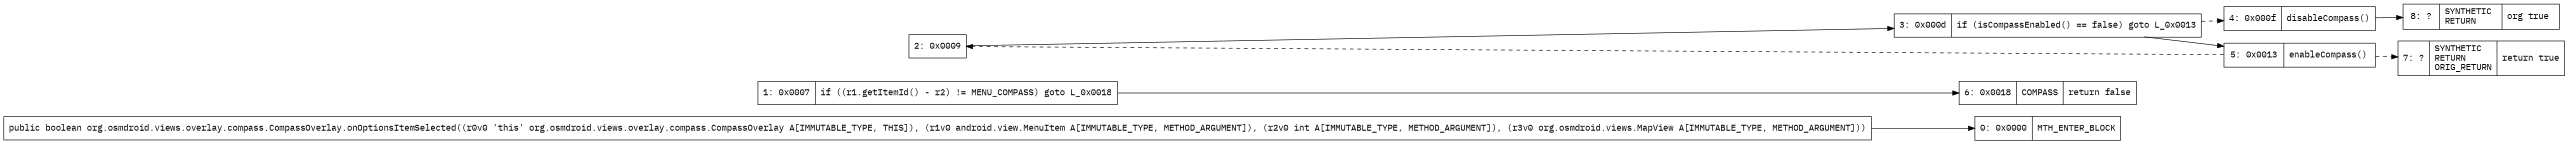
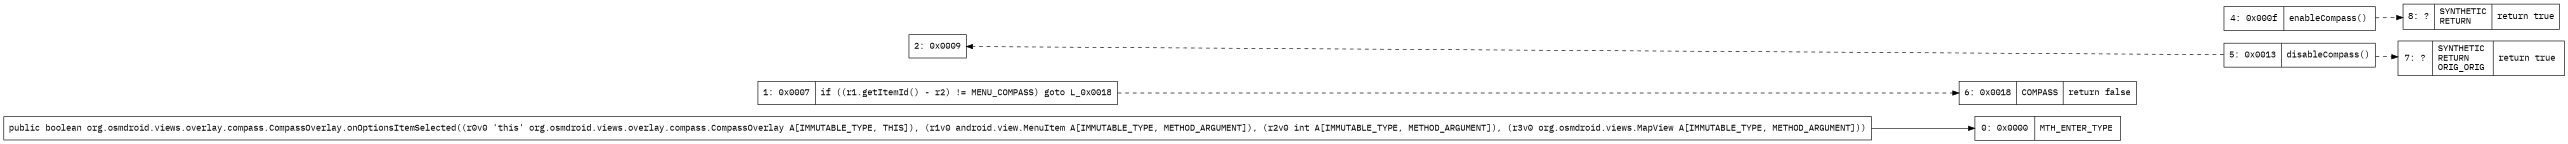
(2528, 16) -> (2526, 16)
(2328, 18) -> (2328, 18)
(2386, 18) -> (2386, 18)
(2048, 26) -> none
(2328, 55) -> (2328, 55)
(2463, 67) -> (2461, 67)
(1535, 93) -> (1535, 93)
(2076, 128) -> (2076, 128)
